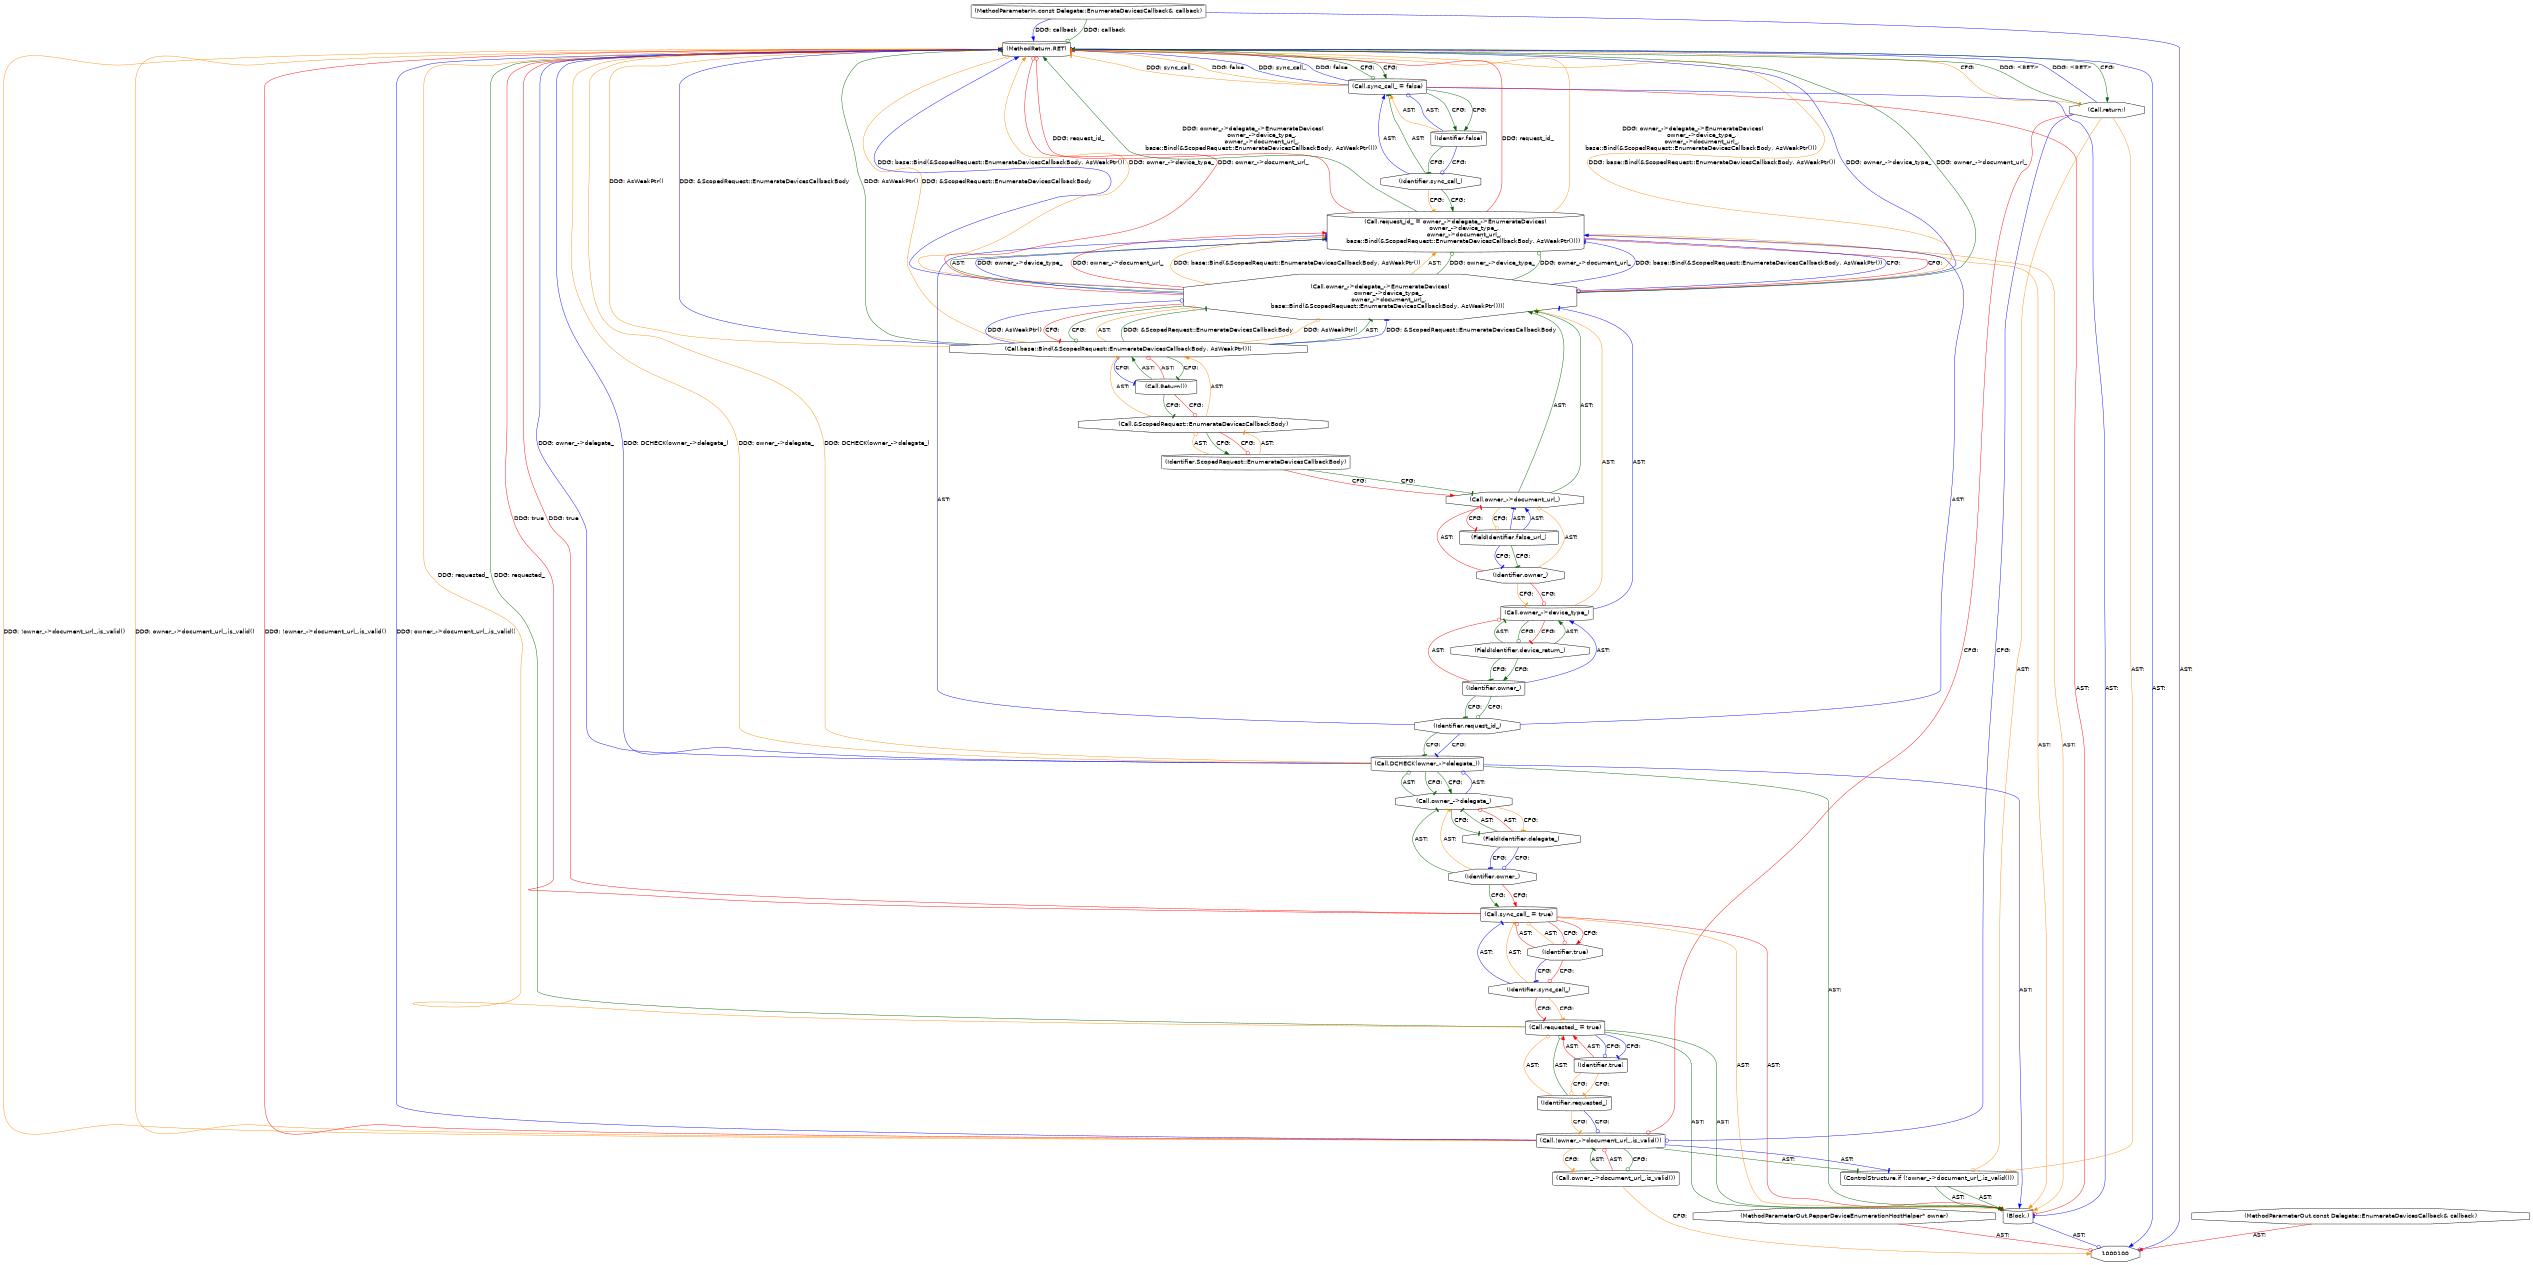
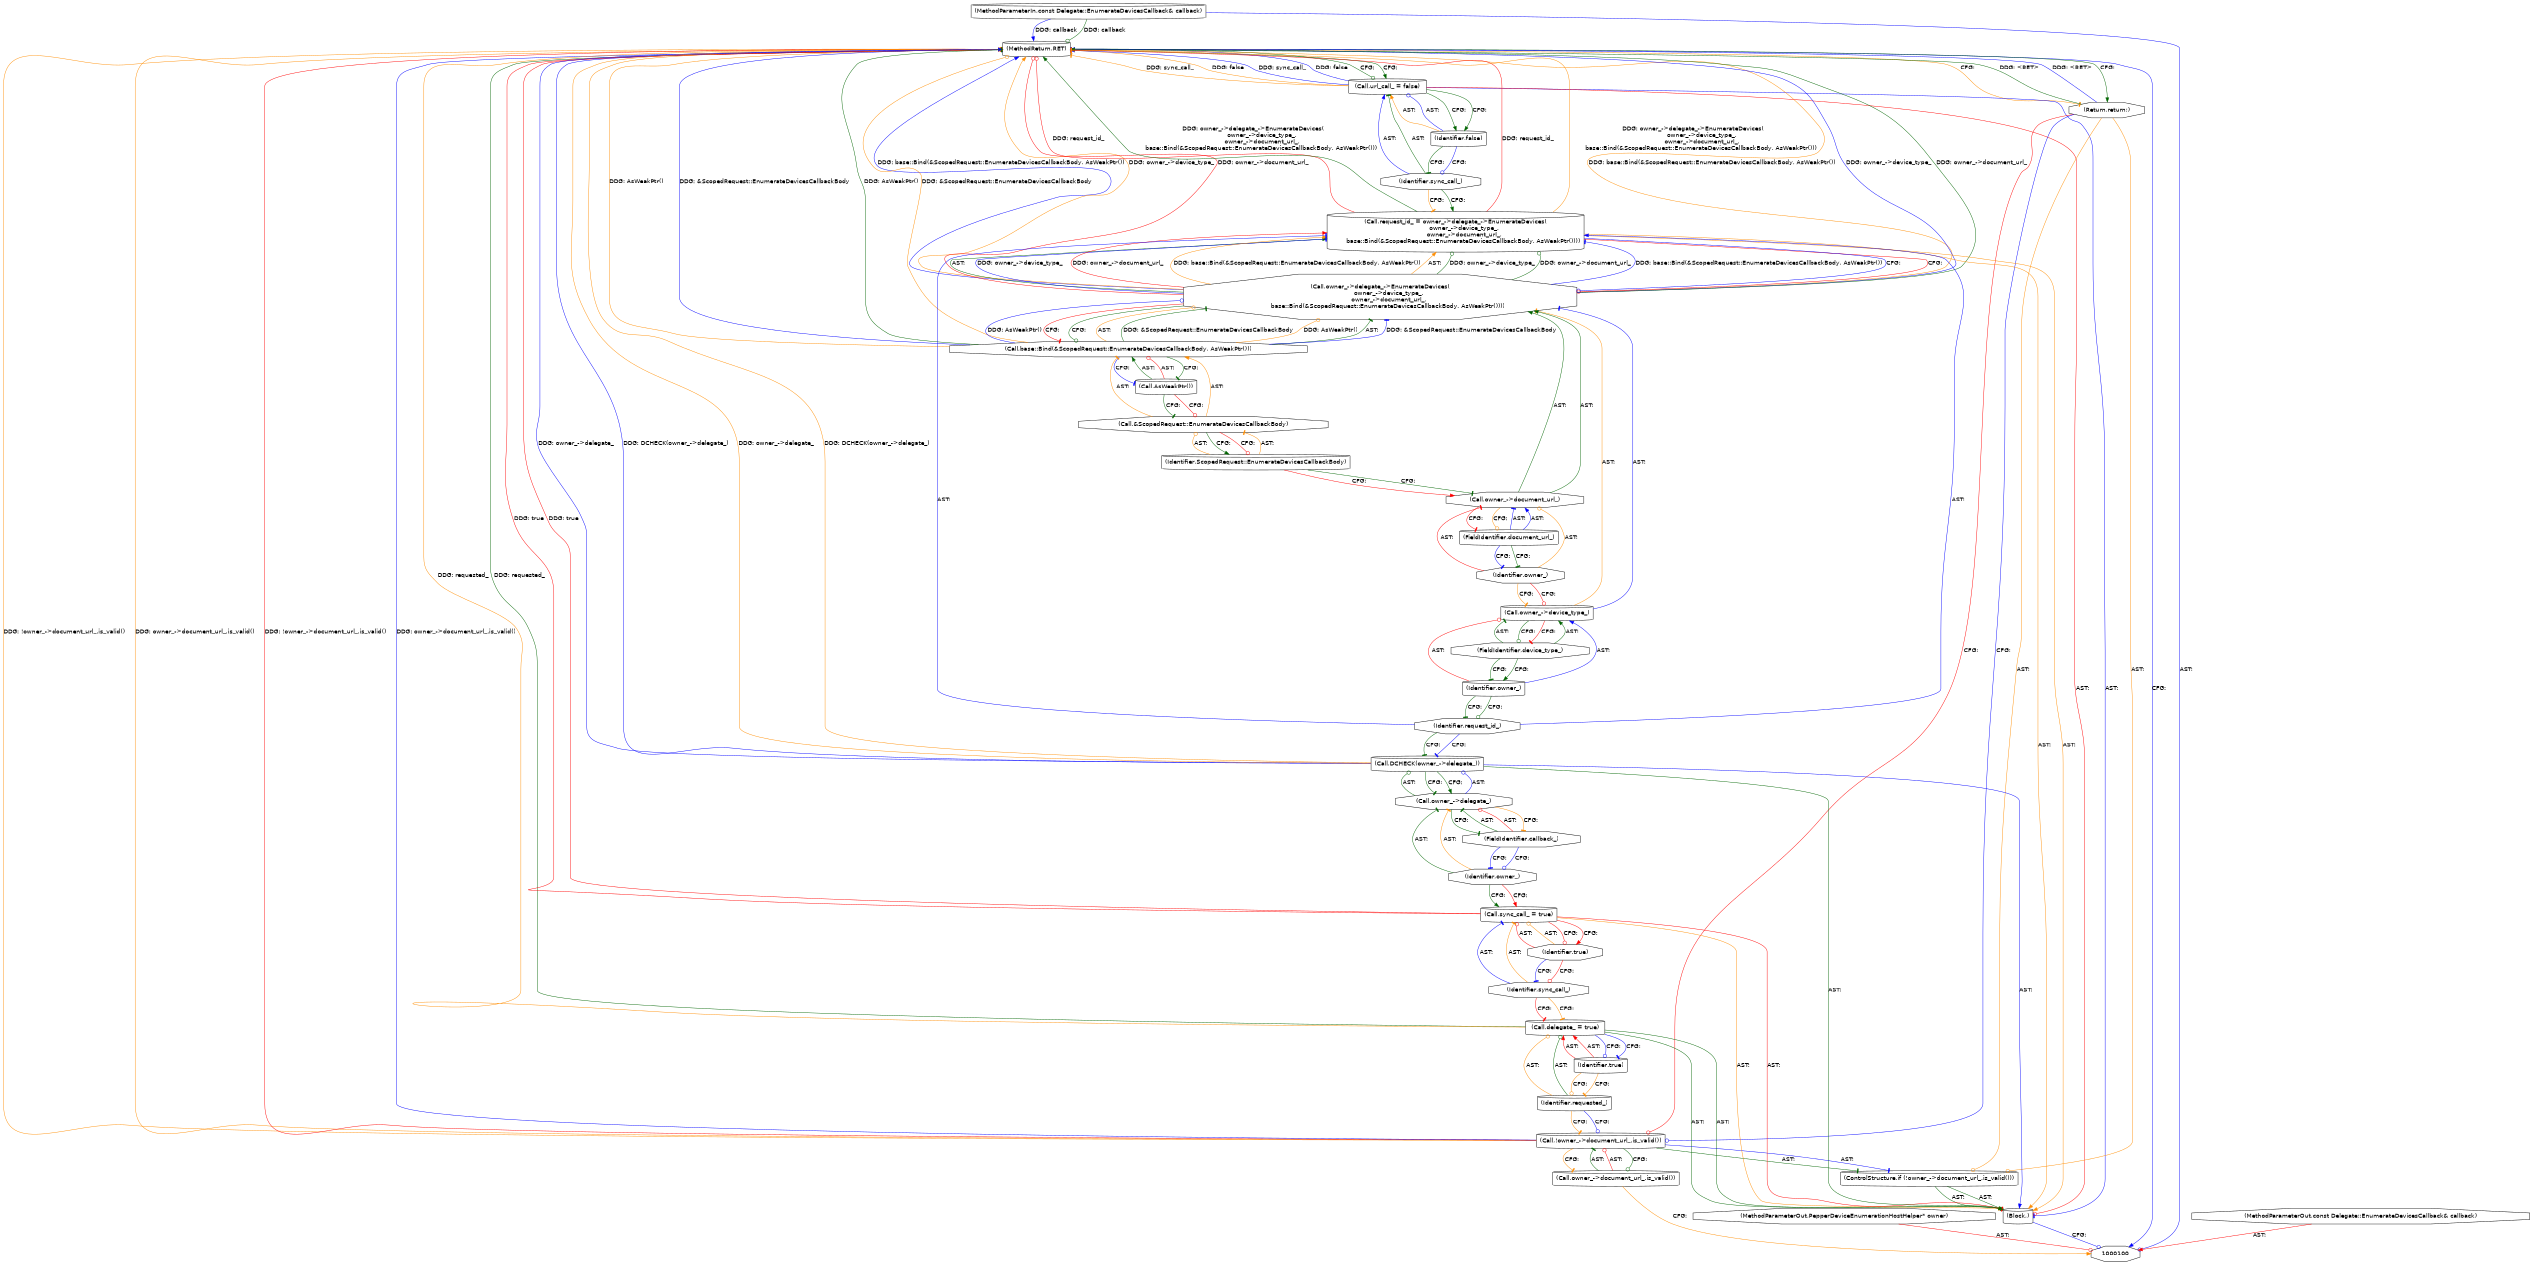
(1388, 87) -> (1388, 87)
(2107, 110) -> (2107, 110)
(1166, 387) -> (1166, 387)
(1509, 538) -> (1509, 538)
(1520, 651) -> (1520, 651)
(2160, 688) -> (2160, 688)
(1521, 839) -> (1521, 839)
(1565, 1028) -> (1565, 1028)
(2080, 1235) -> (2080, 1235)
